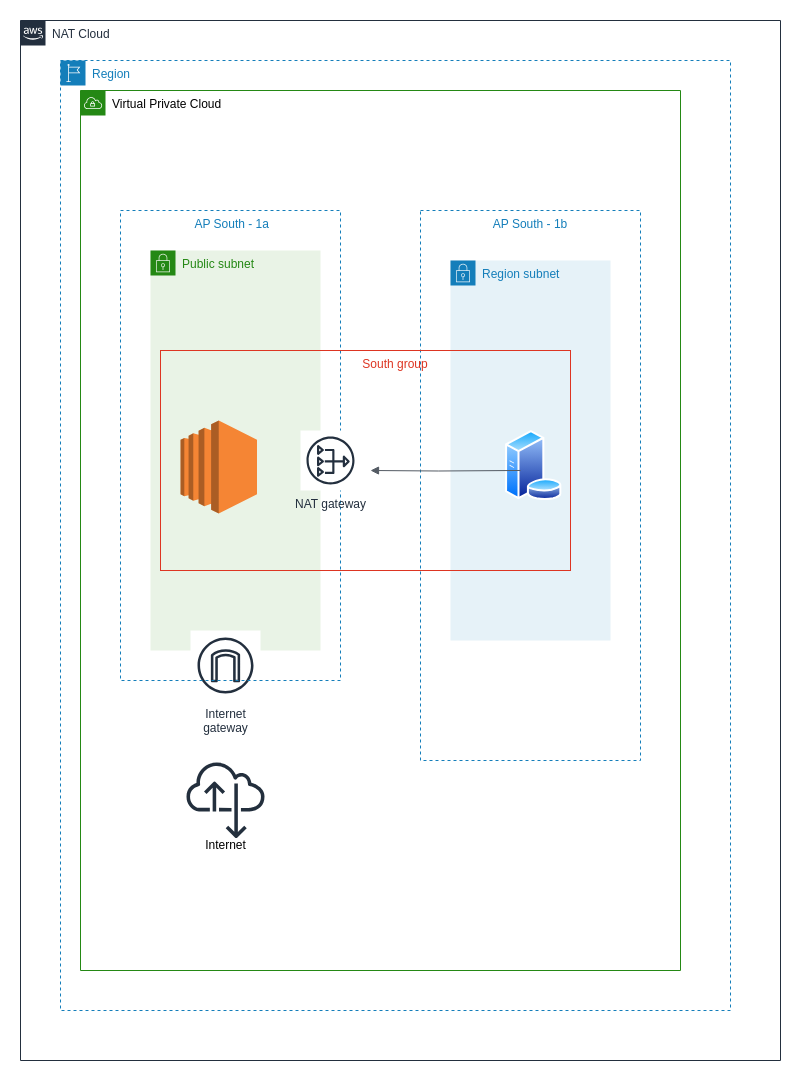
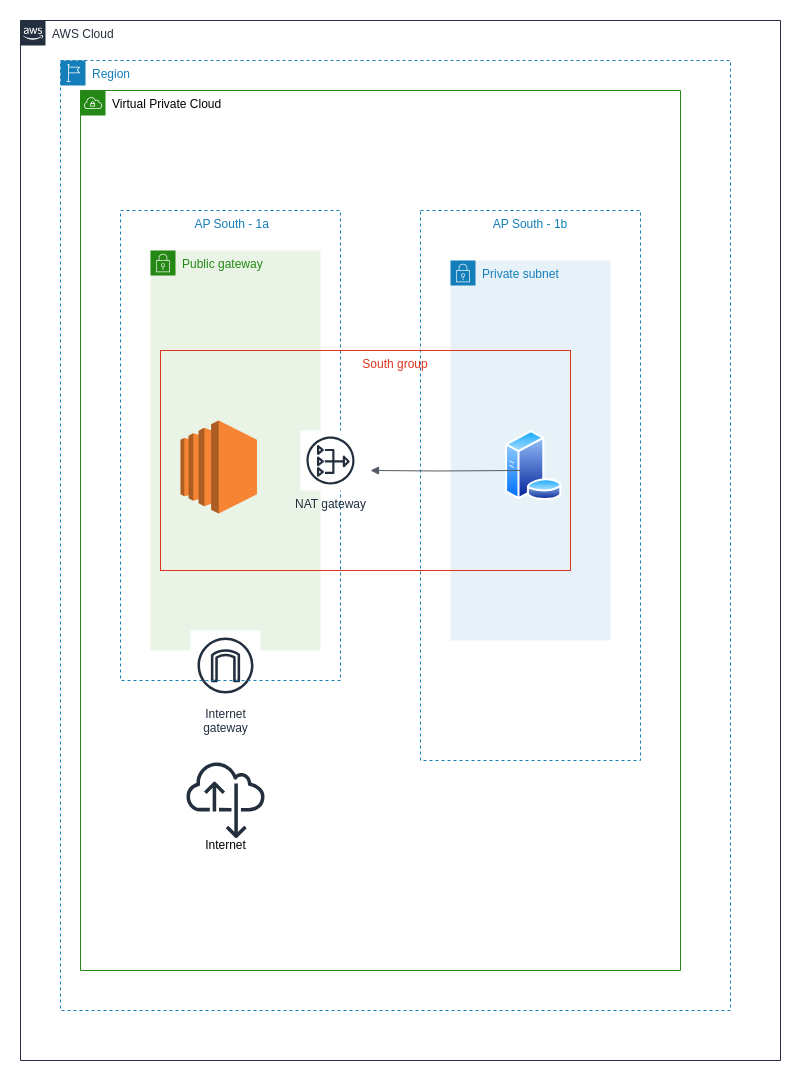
(80, 35) -> (80, 35)
(222, 265) -> (225, 265)
(523, 275) -> (526, 275)
